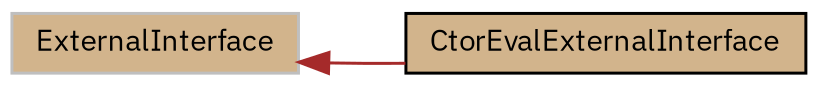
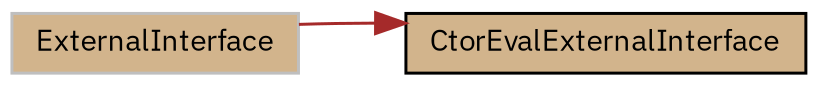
(367, 63) -> (337, 23)
